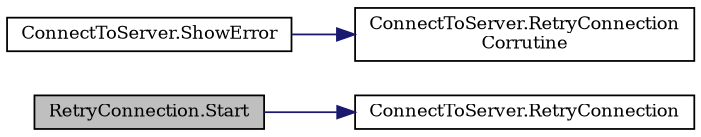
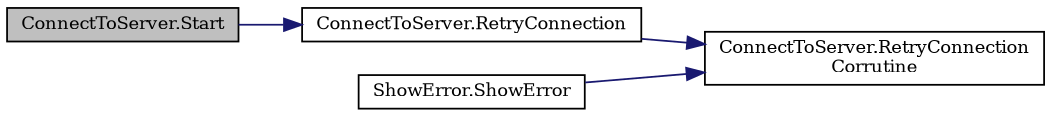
(149, 34) -> (472, 92)
none -> (664, 41)
(149, 112) -> (123, 25)
